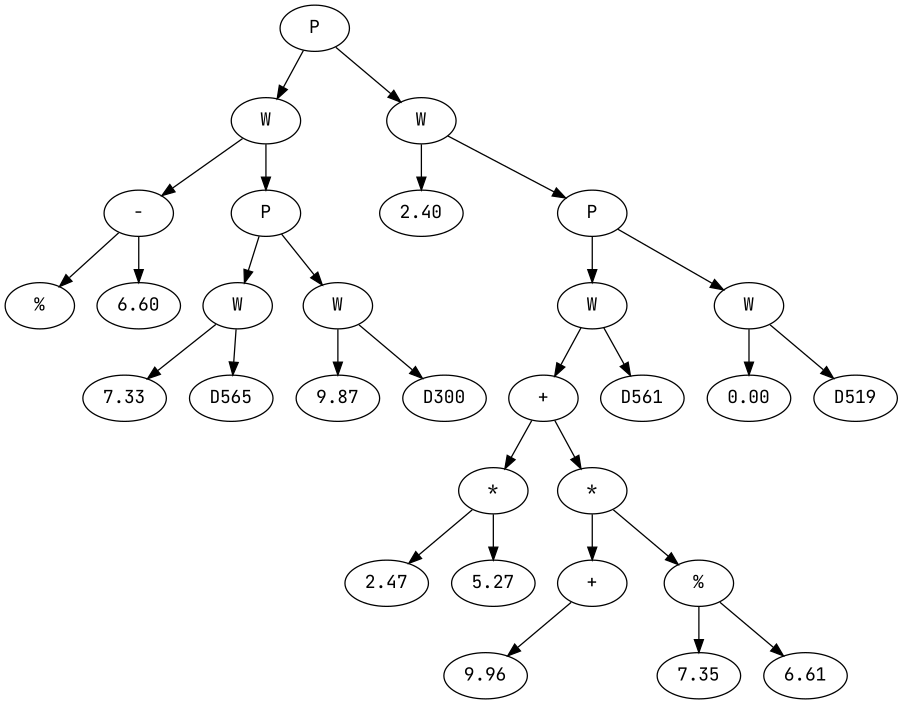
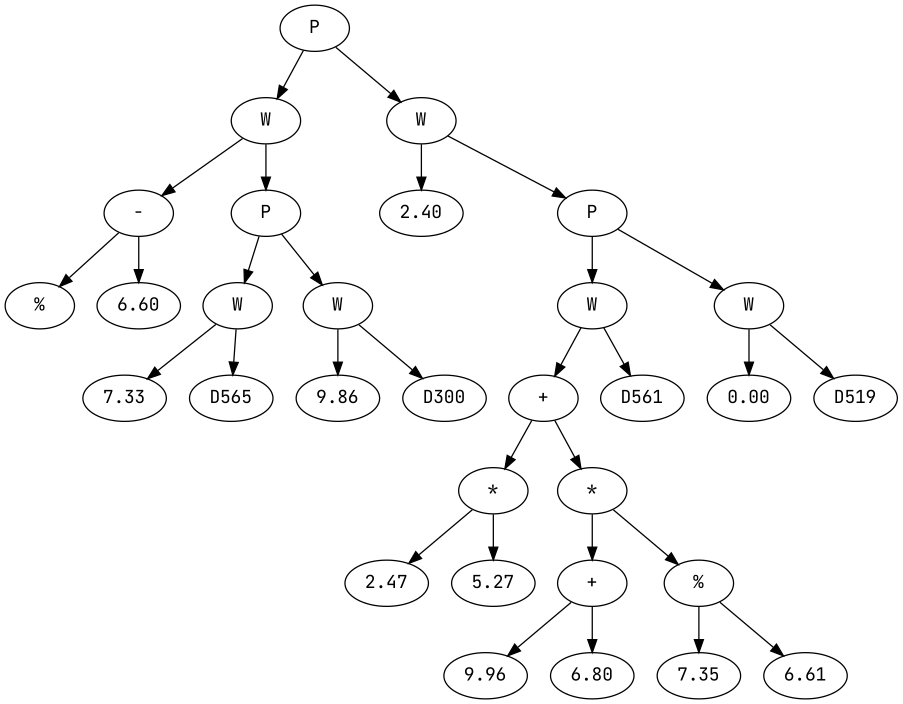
(338, 398) -> (338, 398)
none -> (592, 676)
